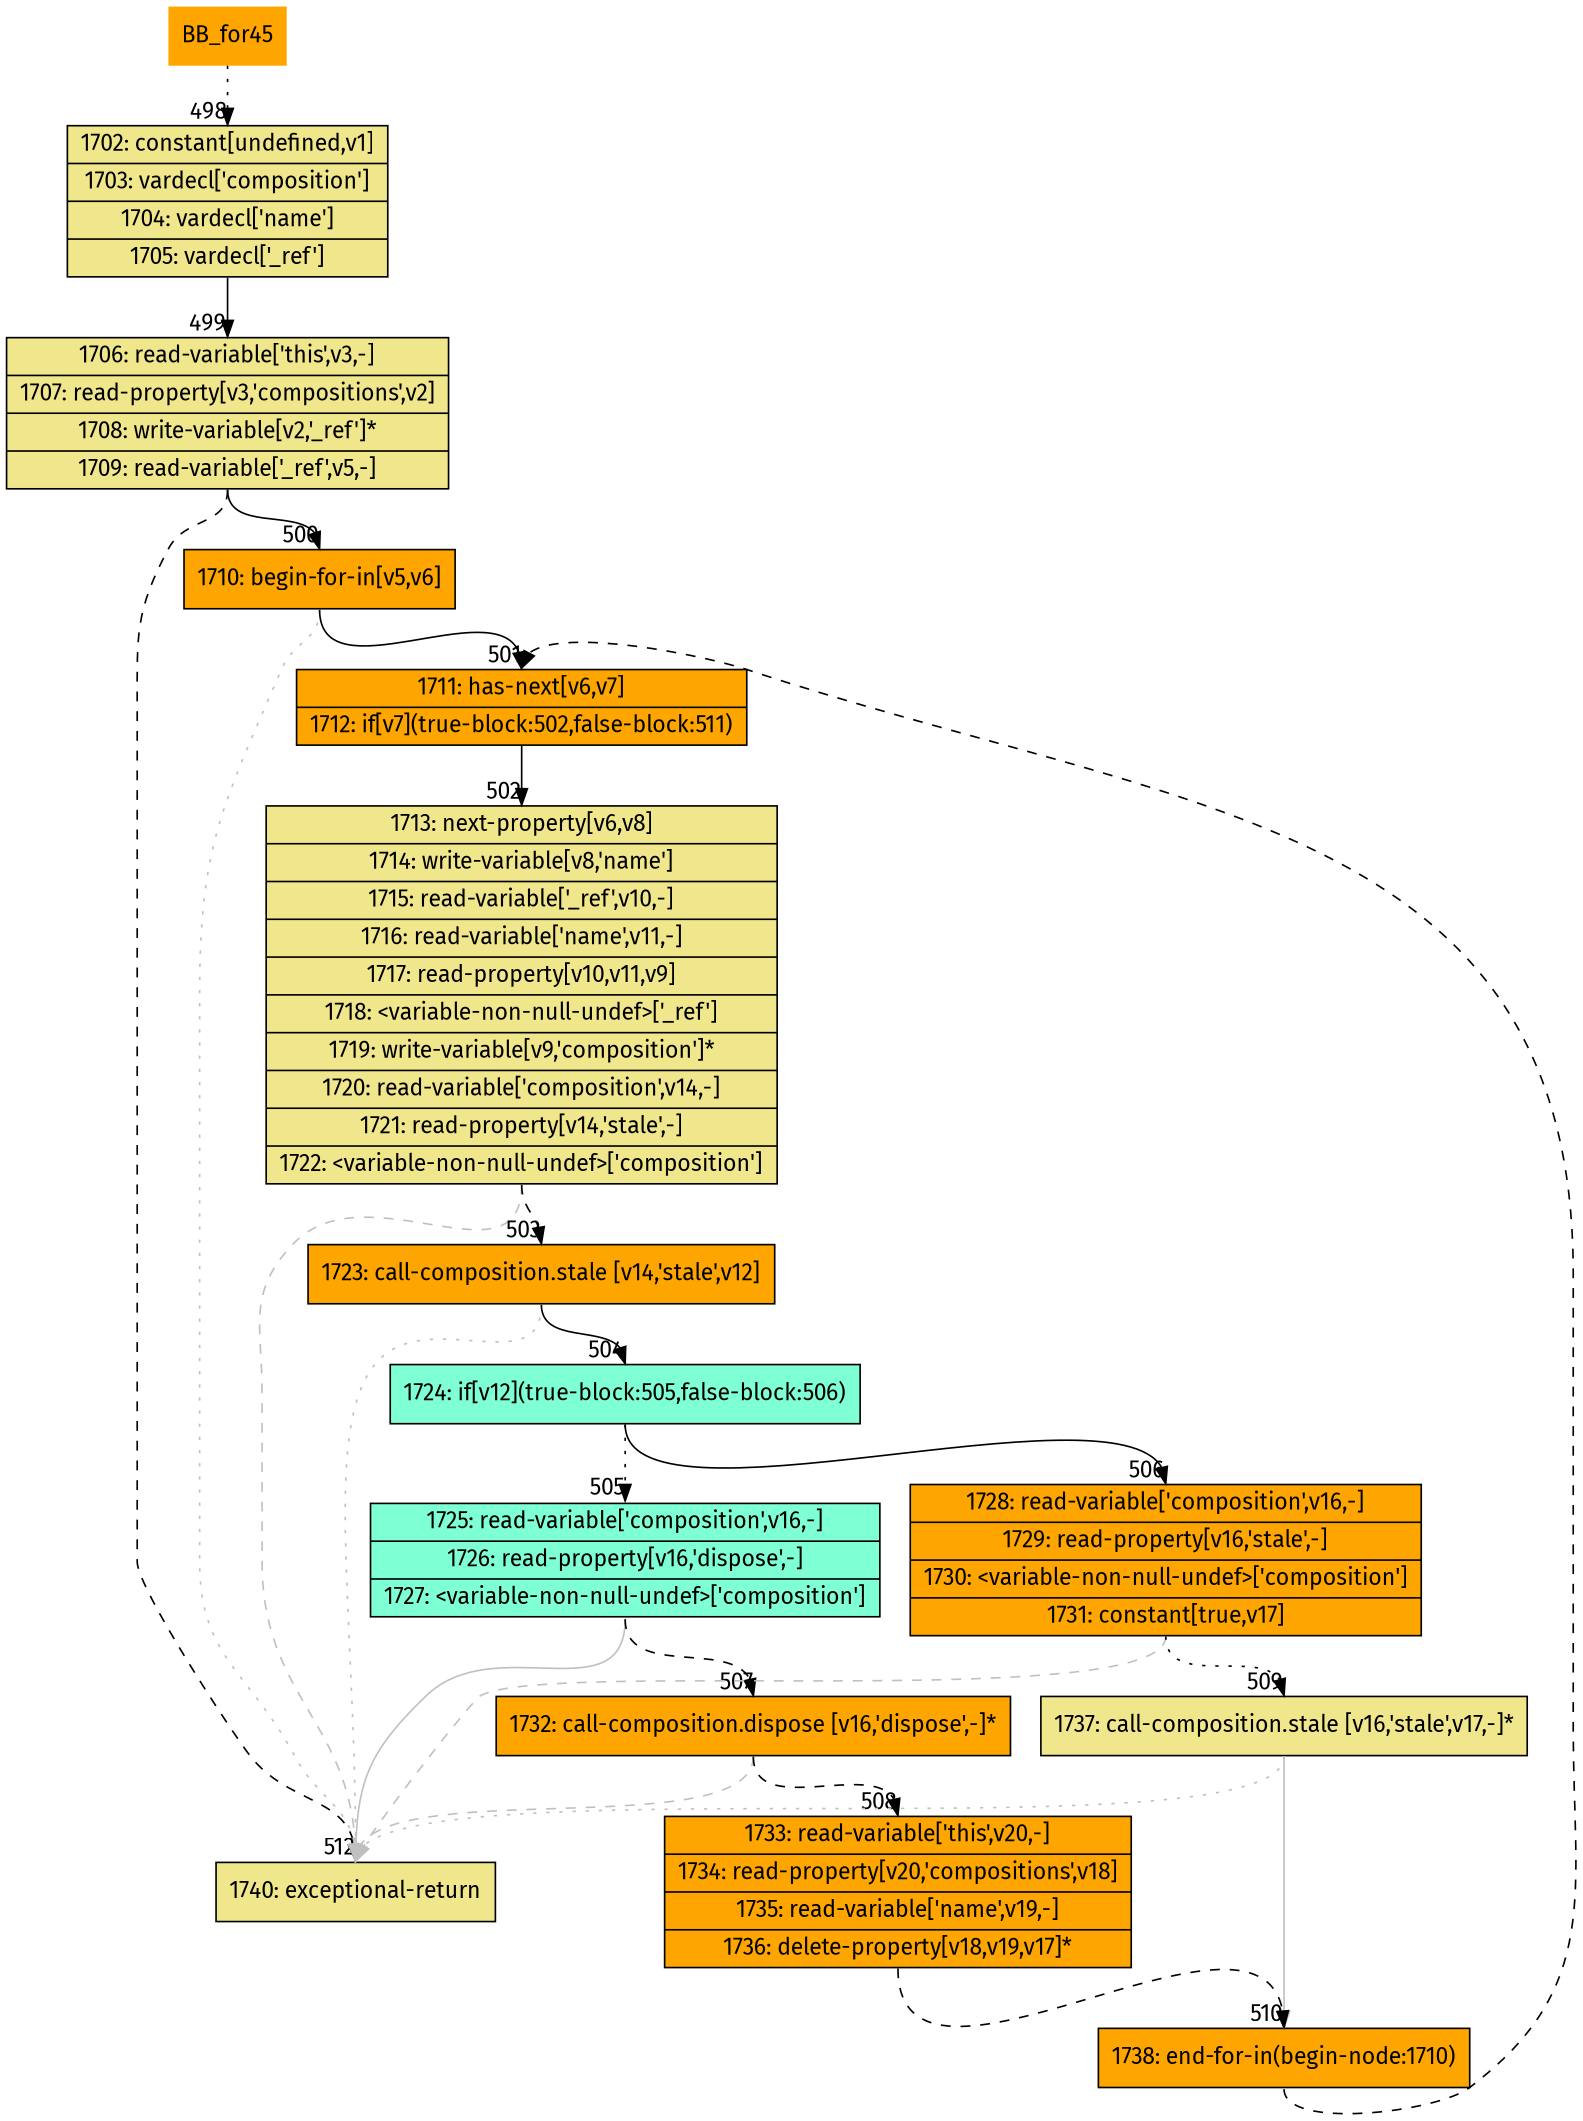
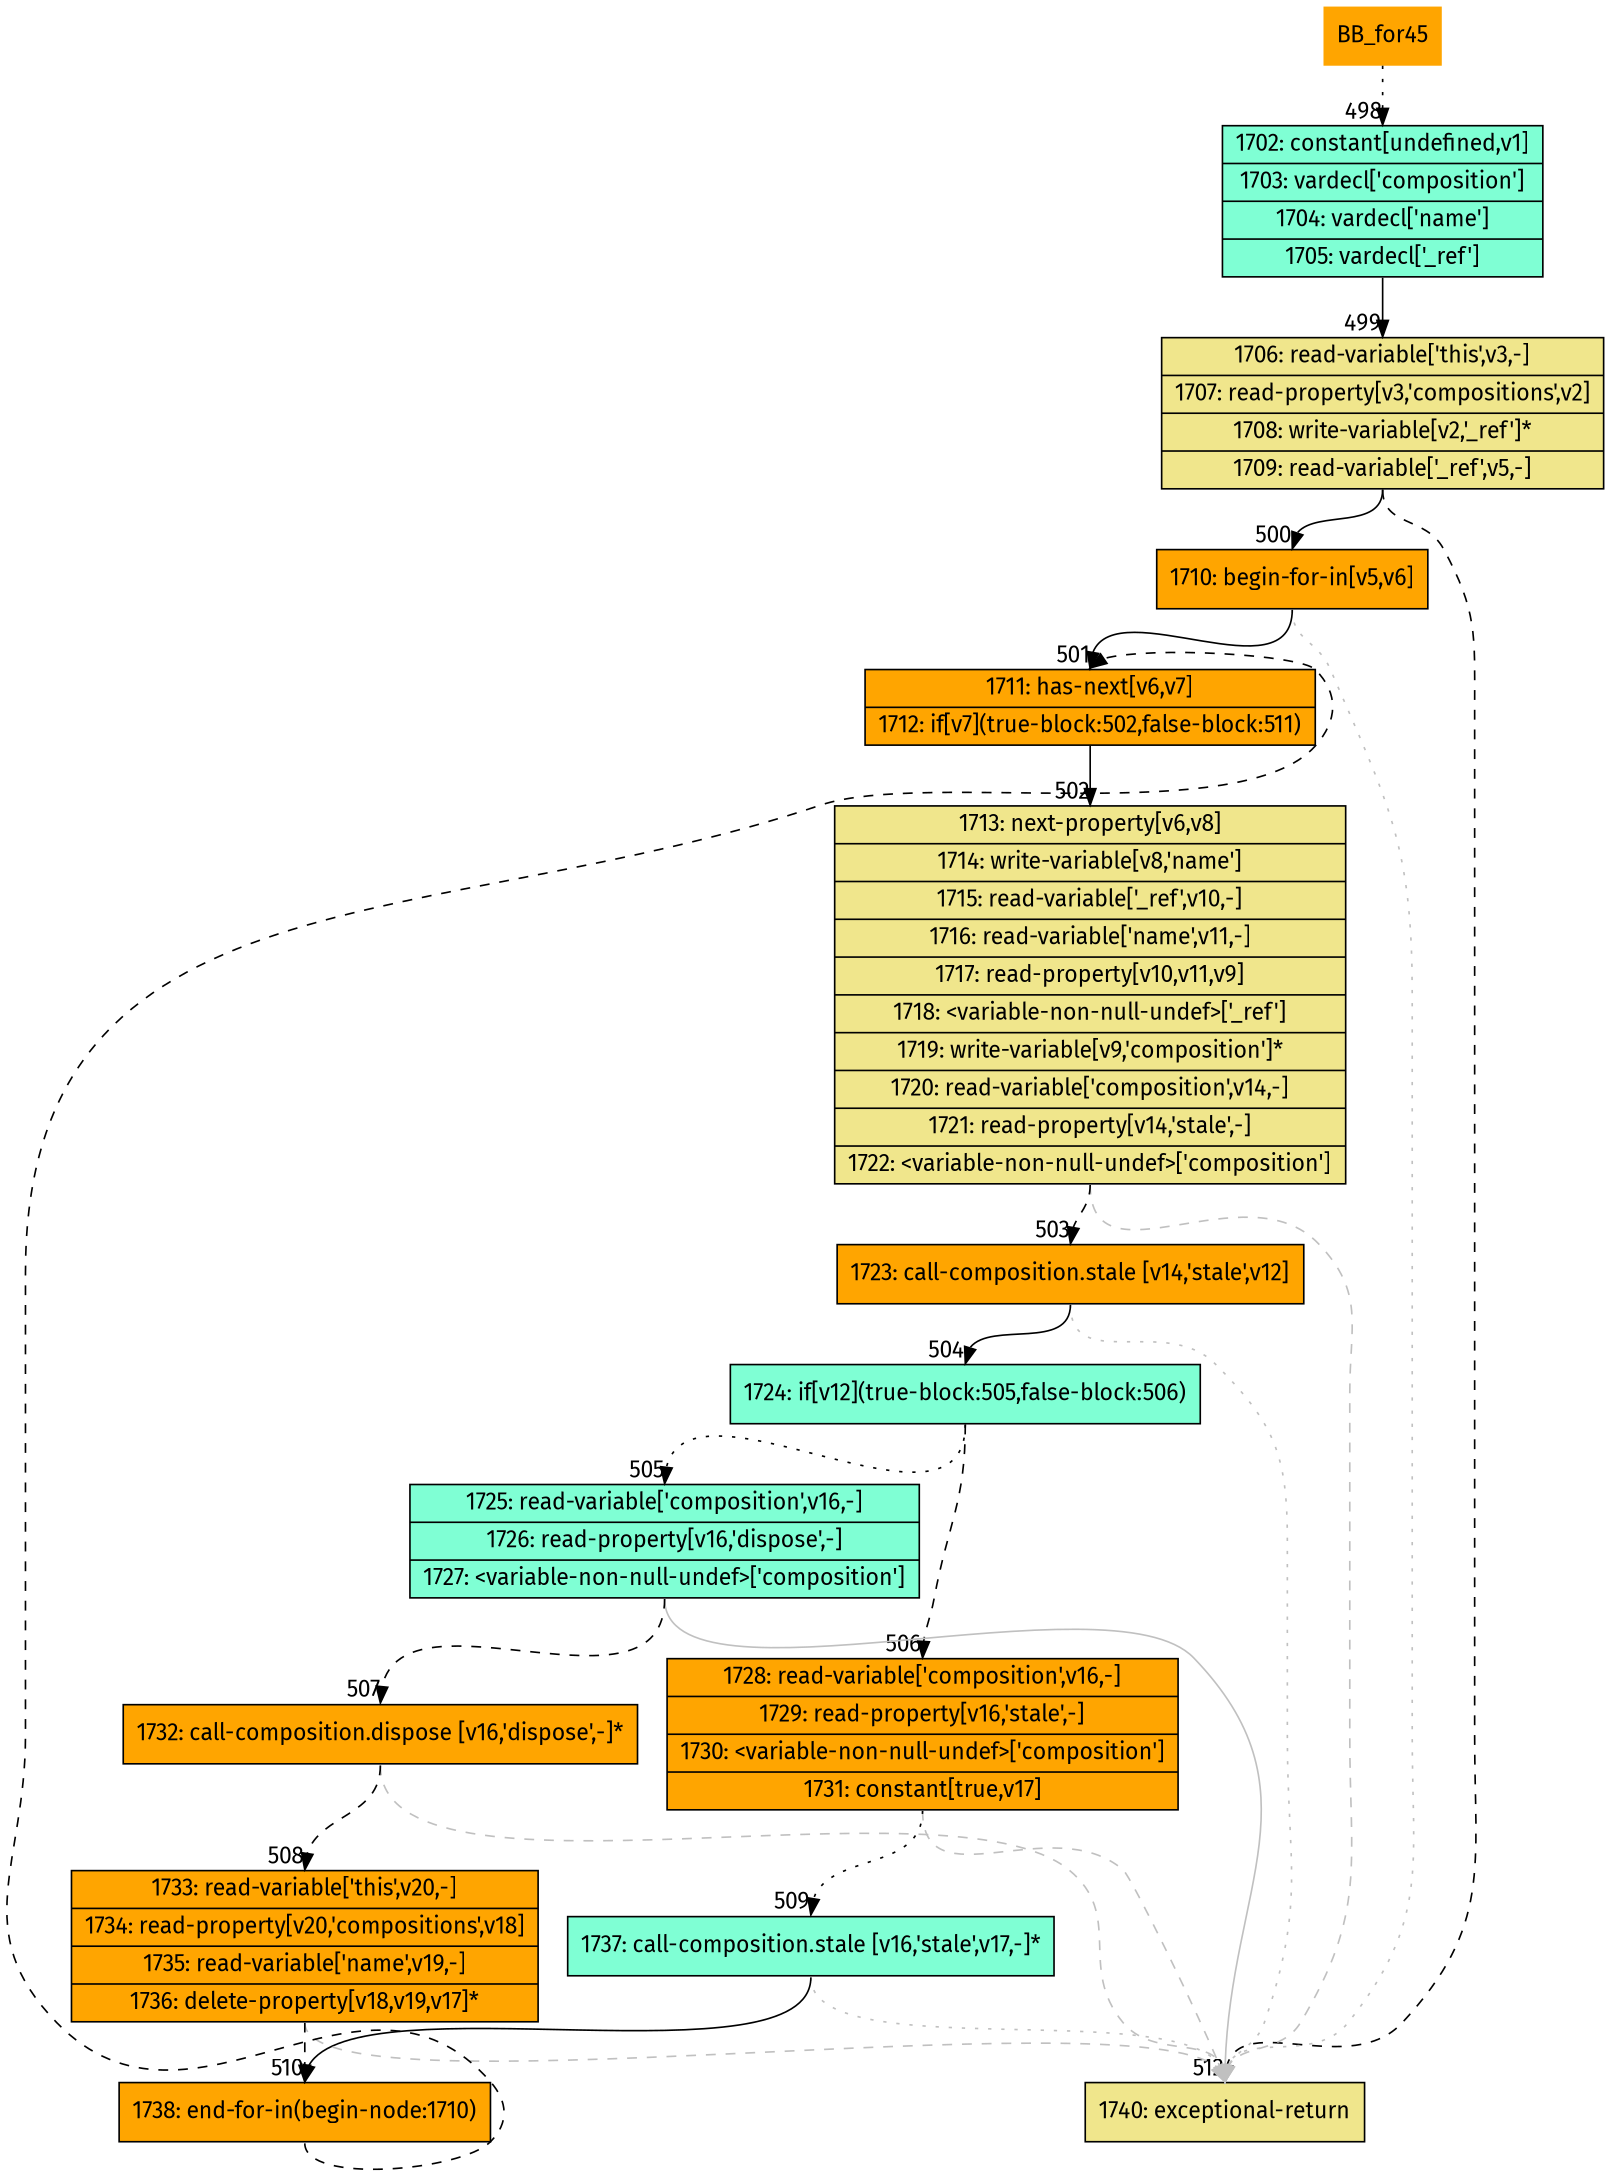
(228, 201) -> (1383, 201)
(888, 1455) -> (949, 1534)
(1284, 1726) -> (811, 1946)
(1284, 1884) -> (566, 2030)
none -> (757, 2053)
